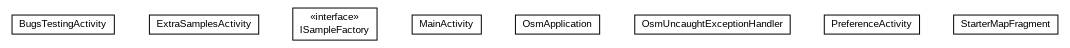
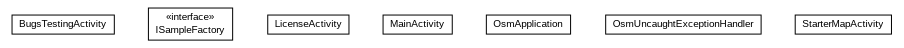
(204, 24) -> none
none -> (308, 24)
none -> (843, 24)
(871, 24) -> none
(1006, 24) -> none
